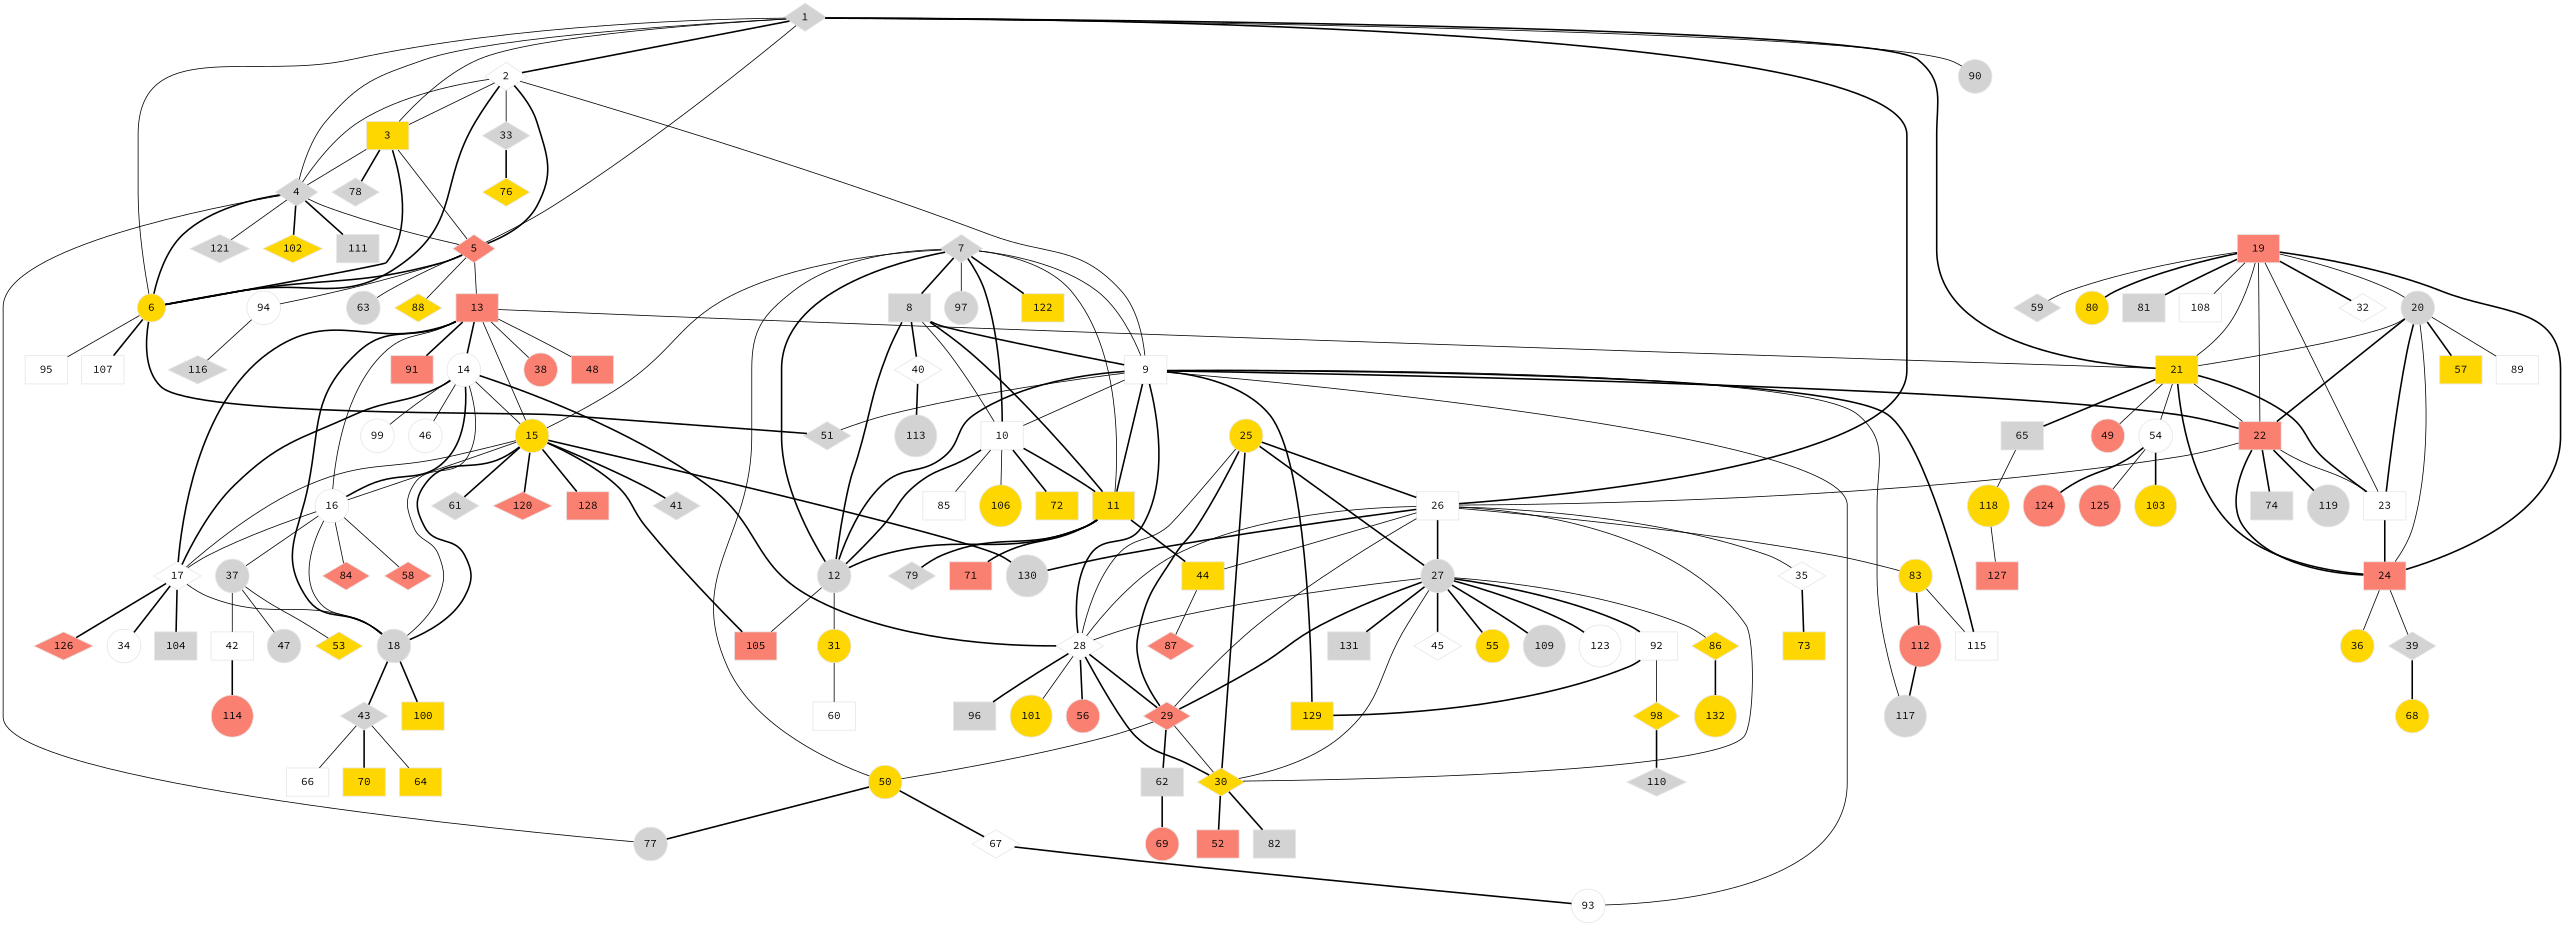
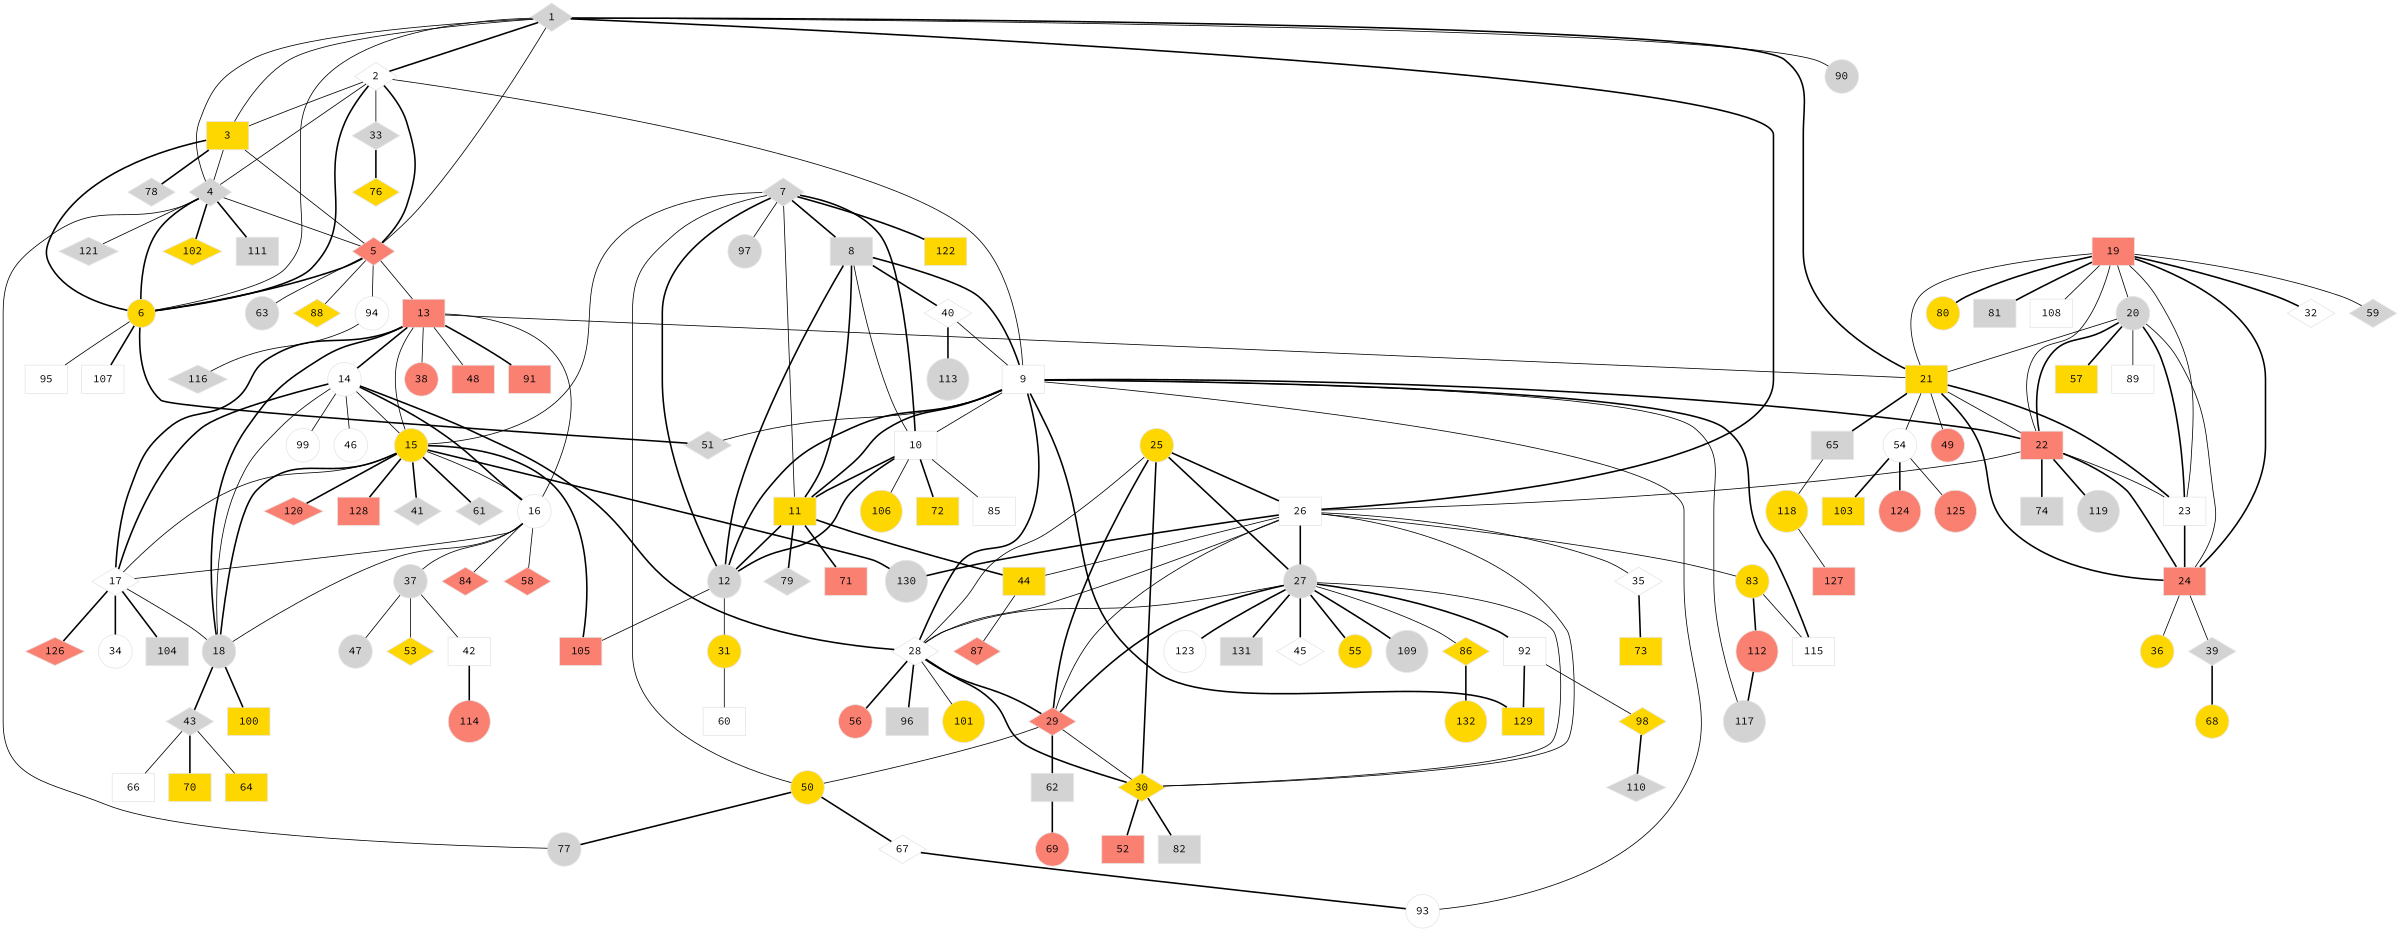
(1077, 279) -> (982, 344)
(2156, 506) -> (1843, 511)
